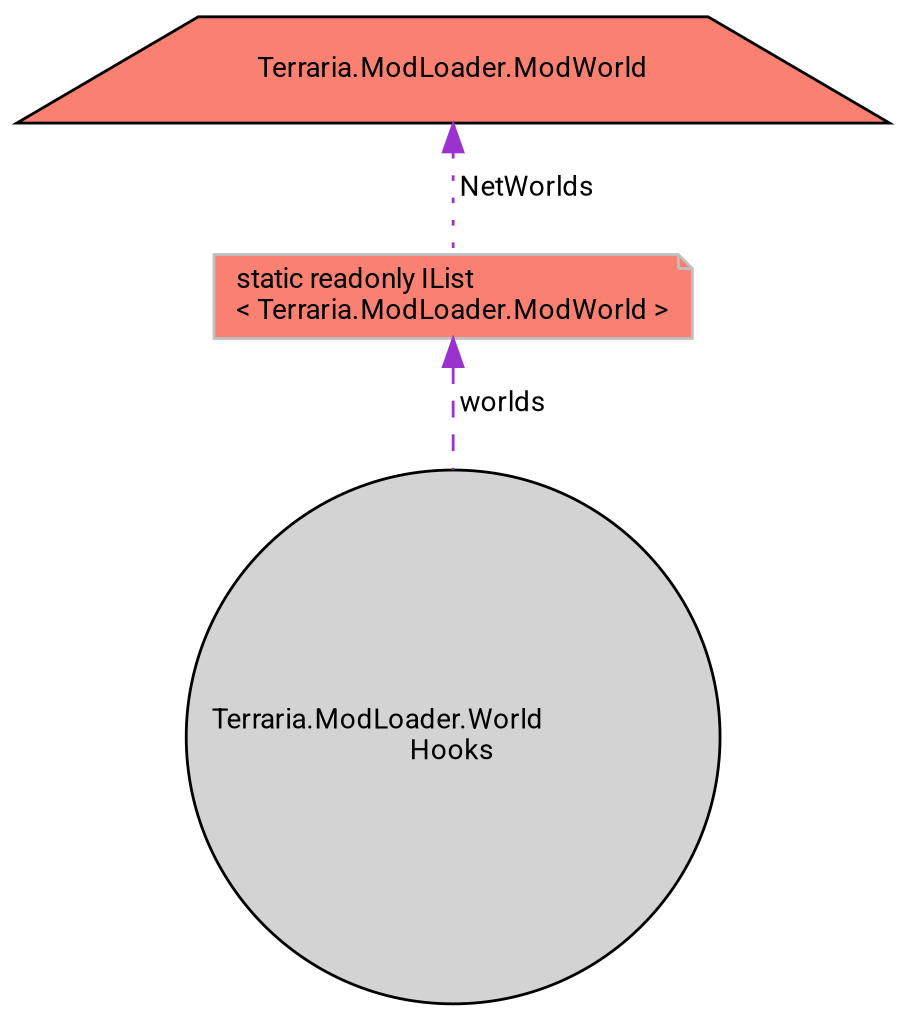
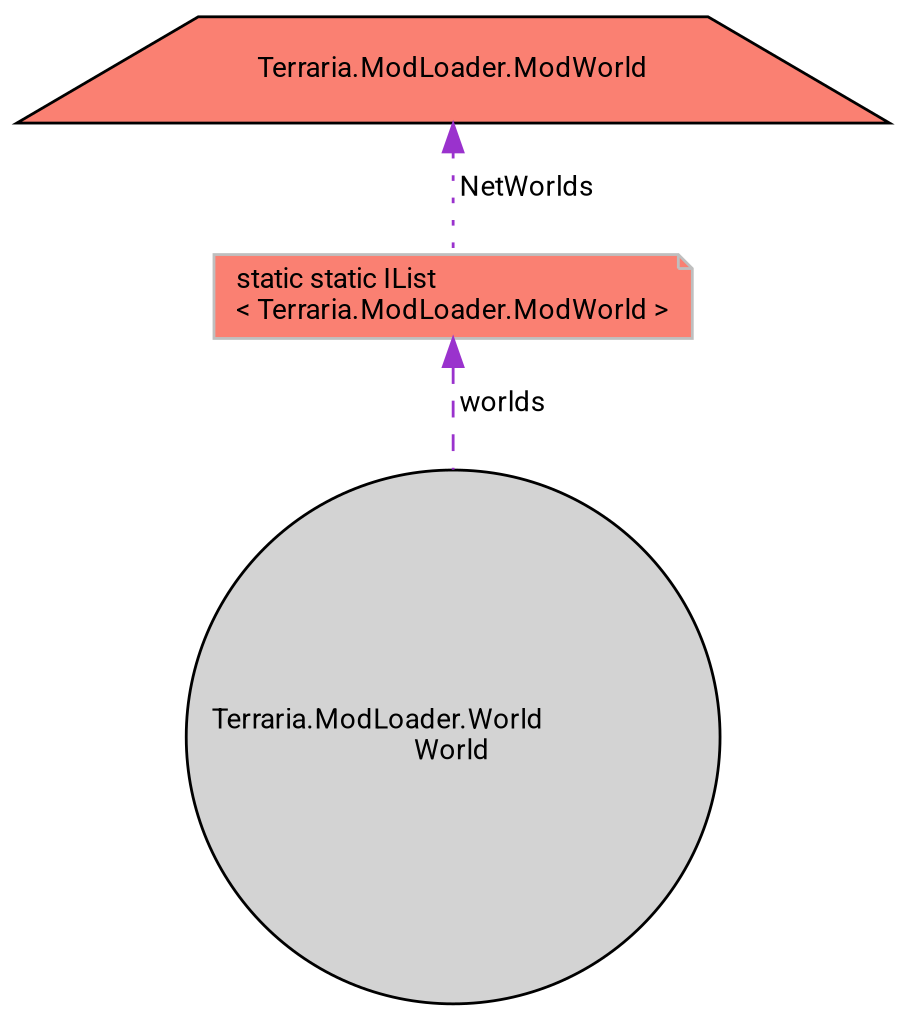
(453, 297) -> (453, 297)
(453, 737) -> (453, 737)
